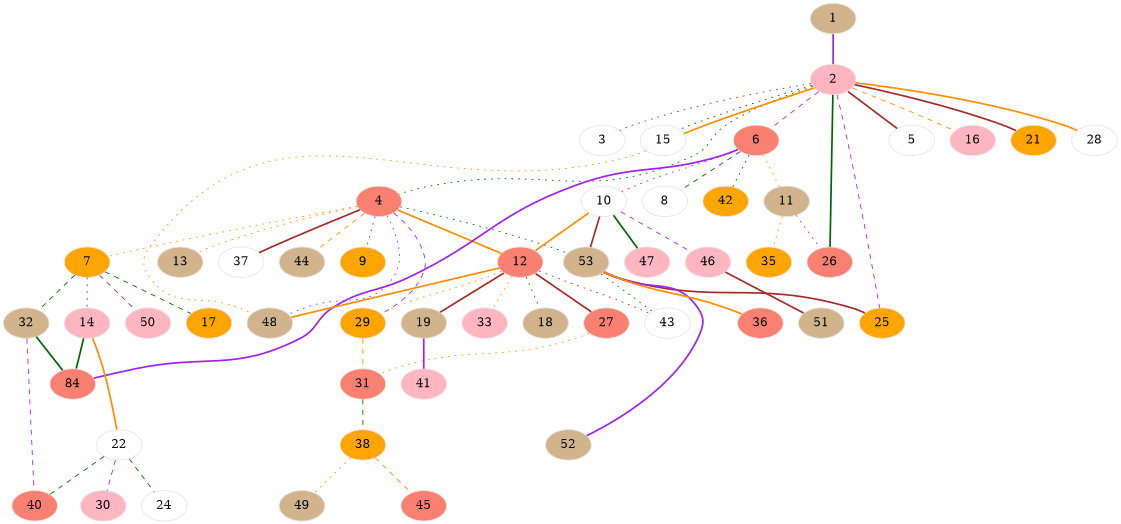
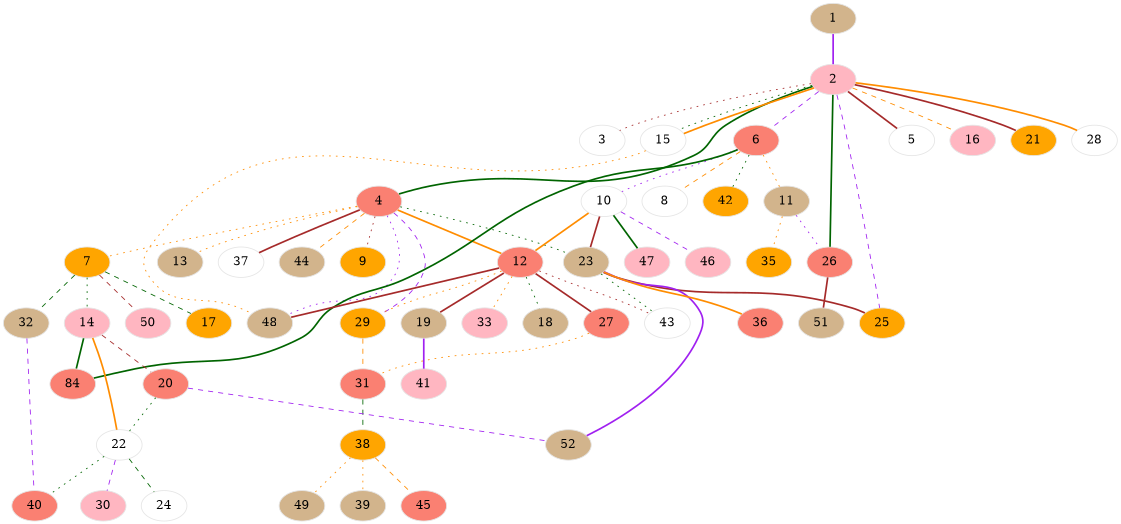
(710, 171) -> (710, 171)
(628, 177) -> (628, 177)
(586, 262) -> (586, 262)
(417, 273) -> (417, 273)
(755, 287) -> (826, 293)
(395, 293) -> (395, 293)
(49, 354) -> none
none -> (166, 384)
(77, 475) -> (77, 475)
none -> (363, 506)
